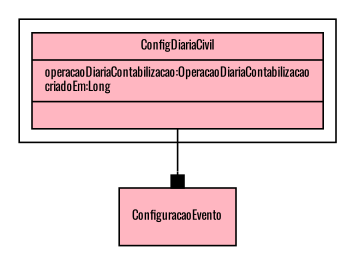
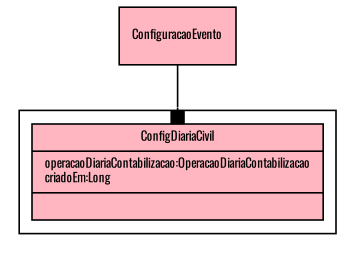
(178, 152) -> (178, 86)
